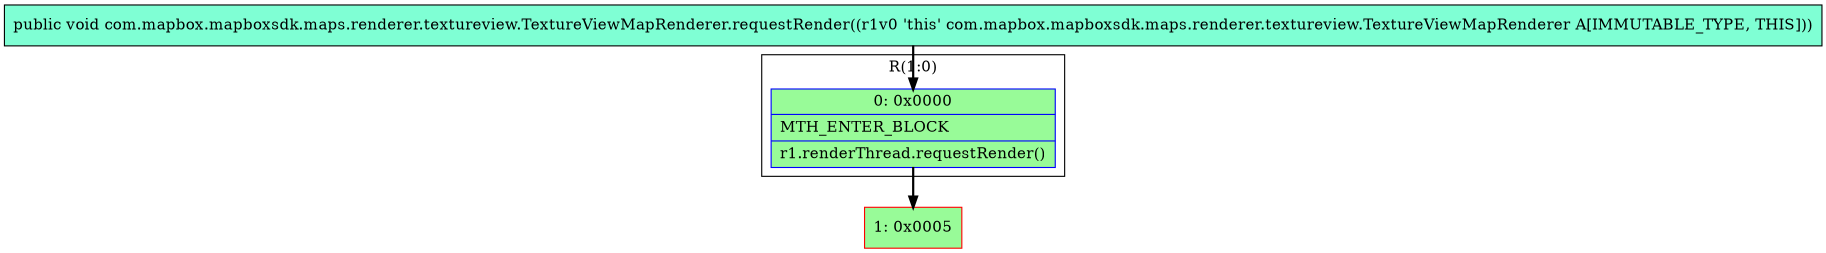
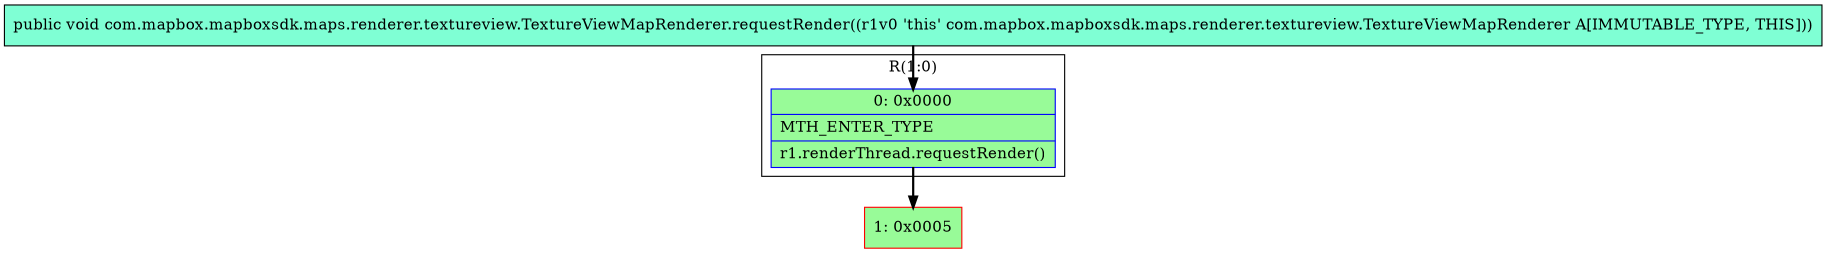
(865, 127) -> (857, 127)
